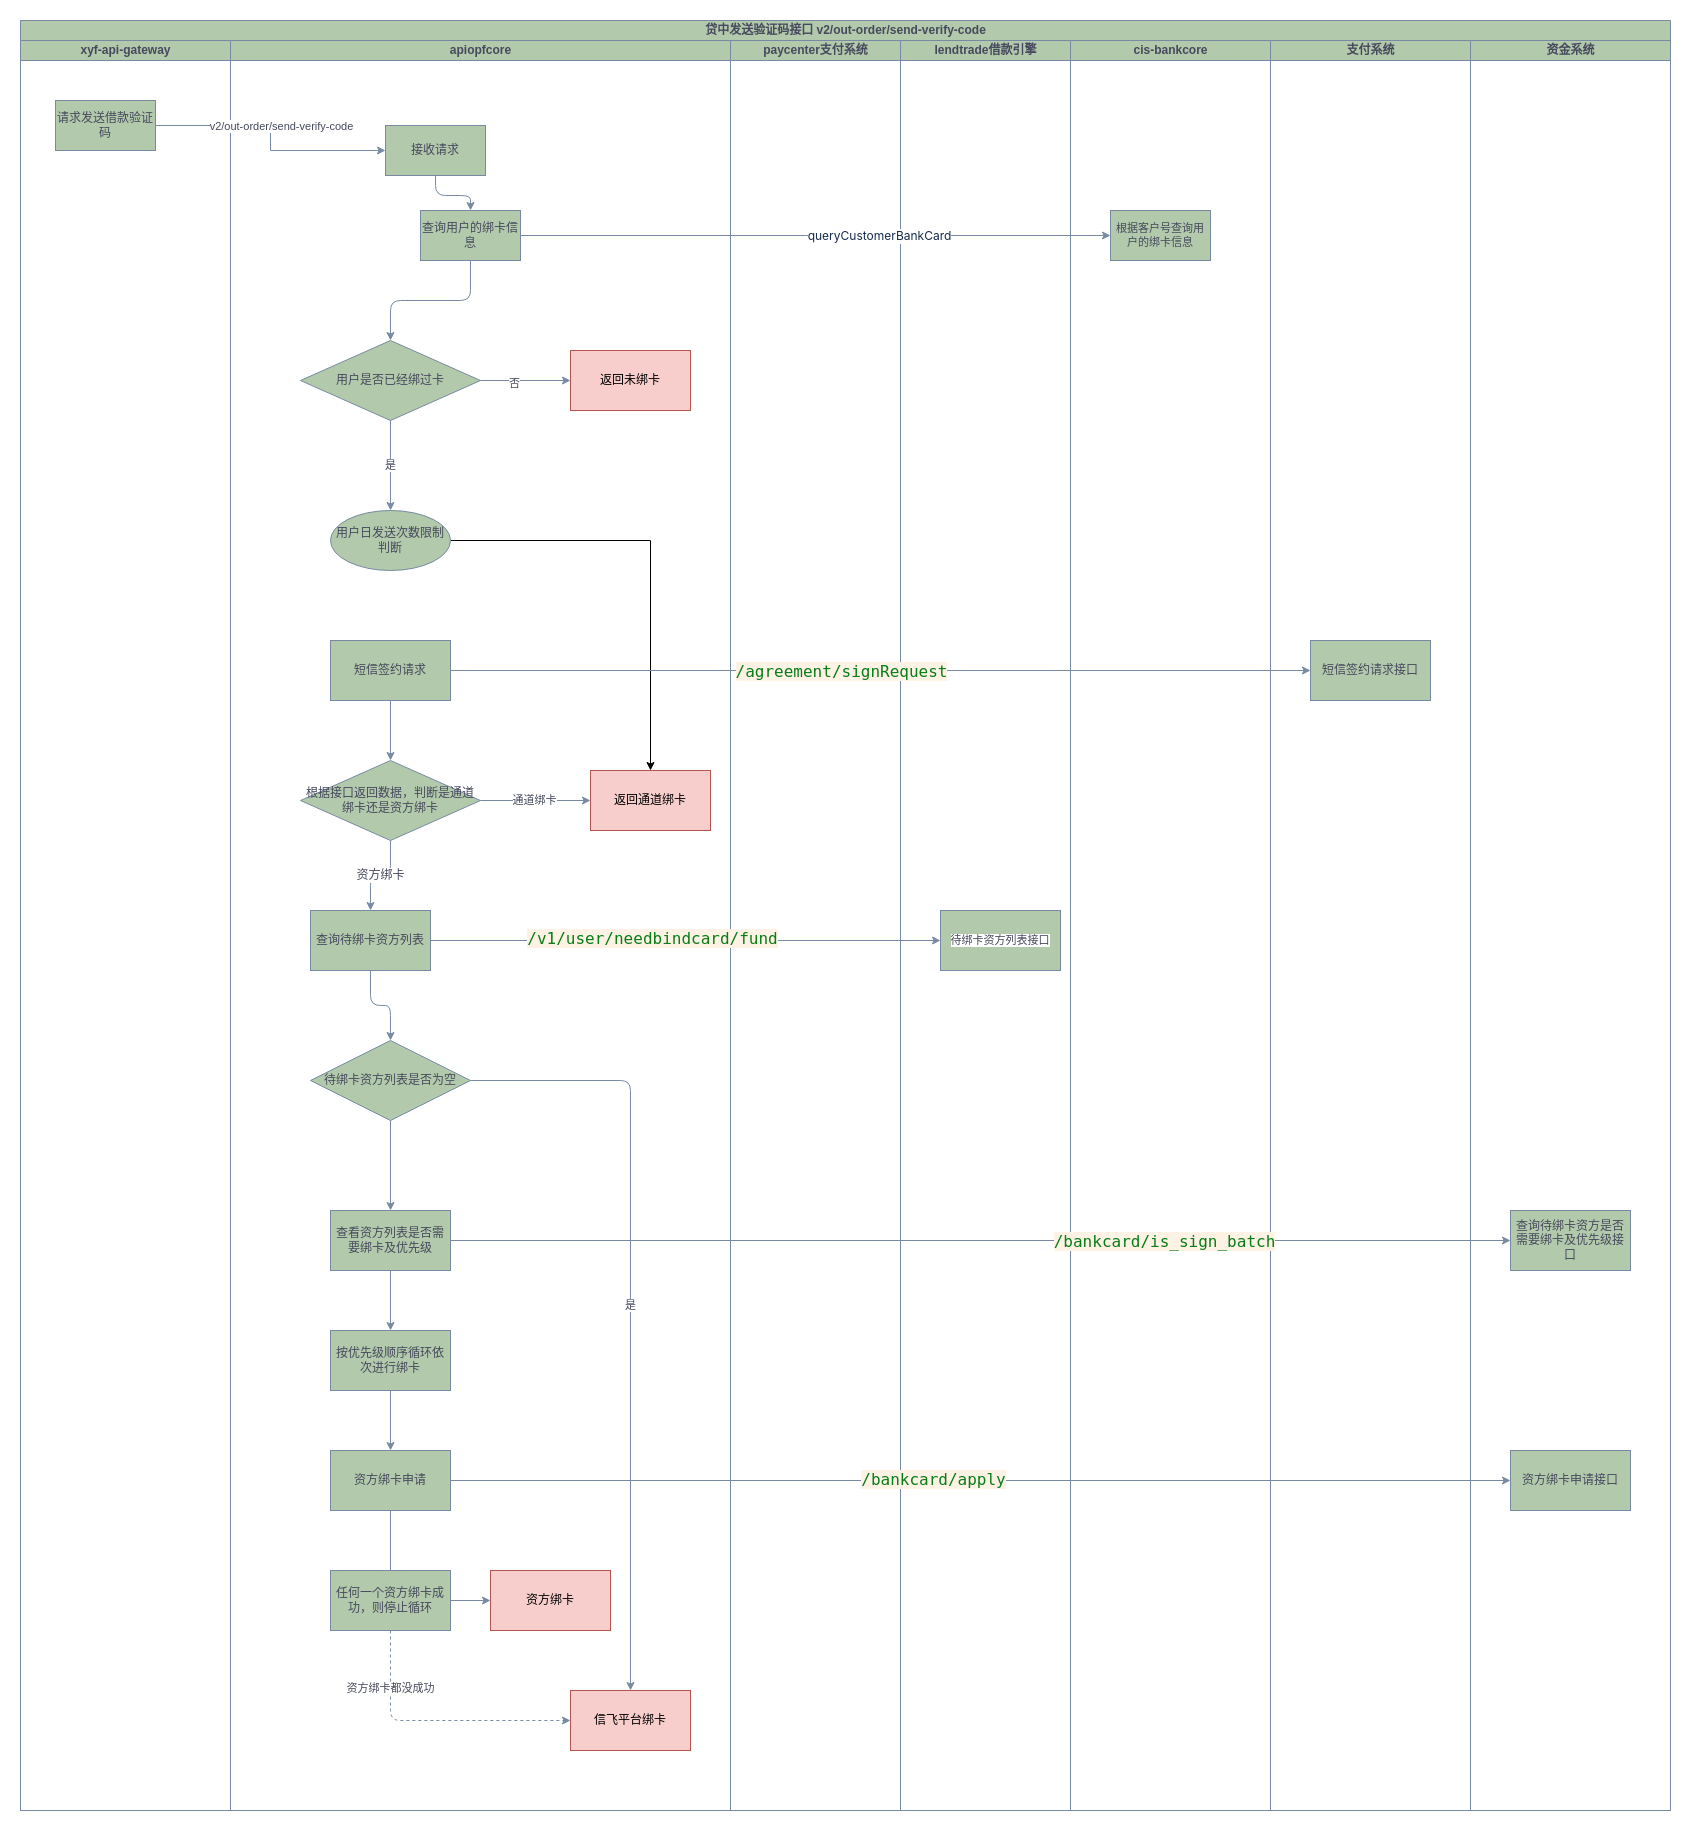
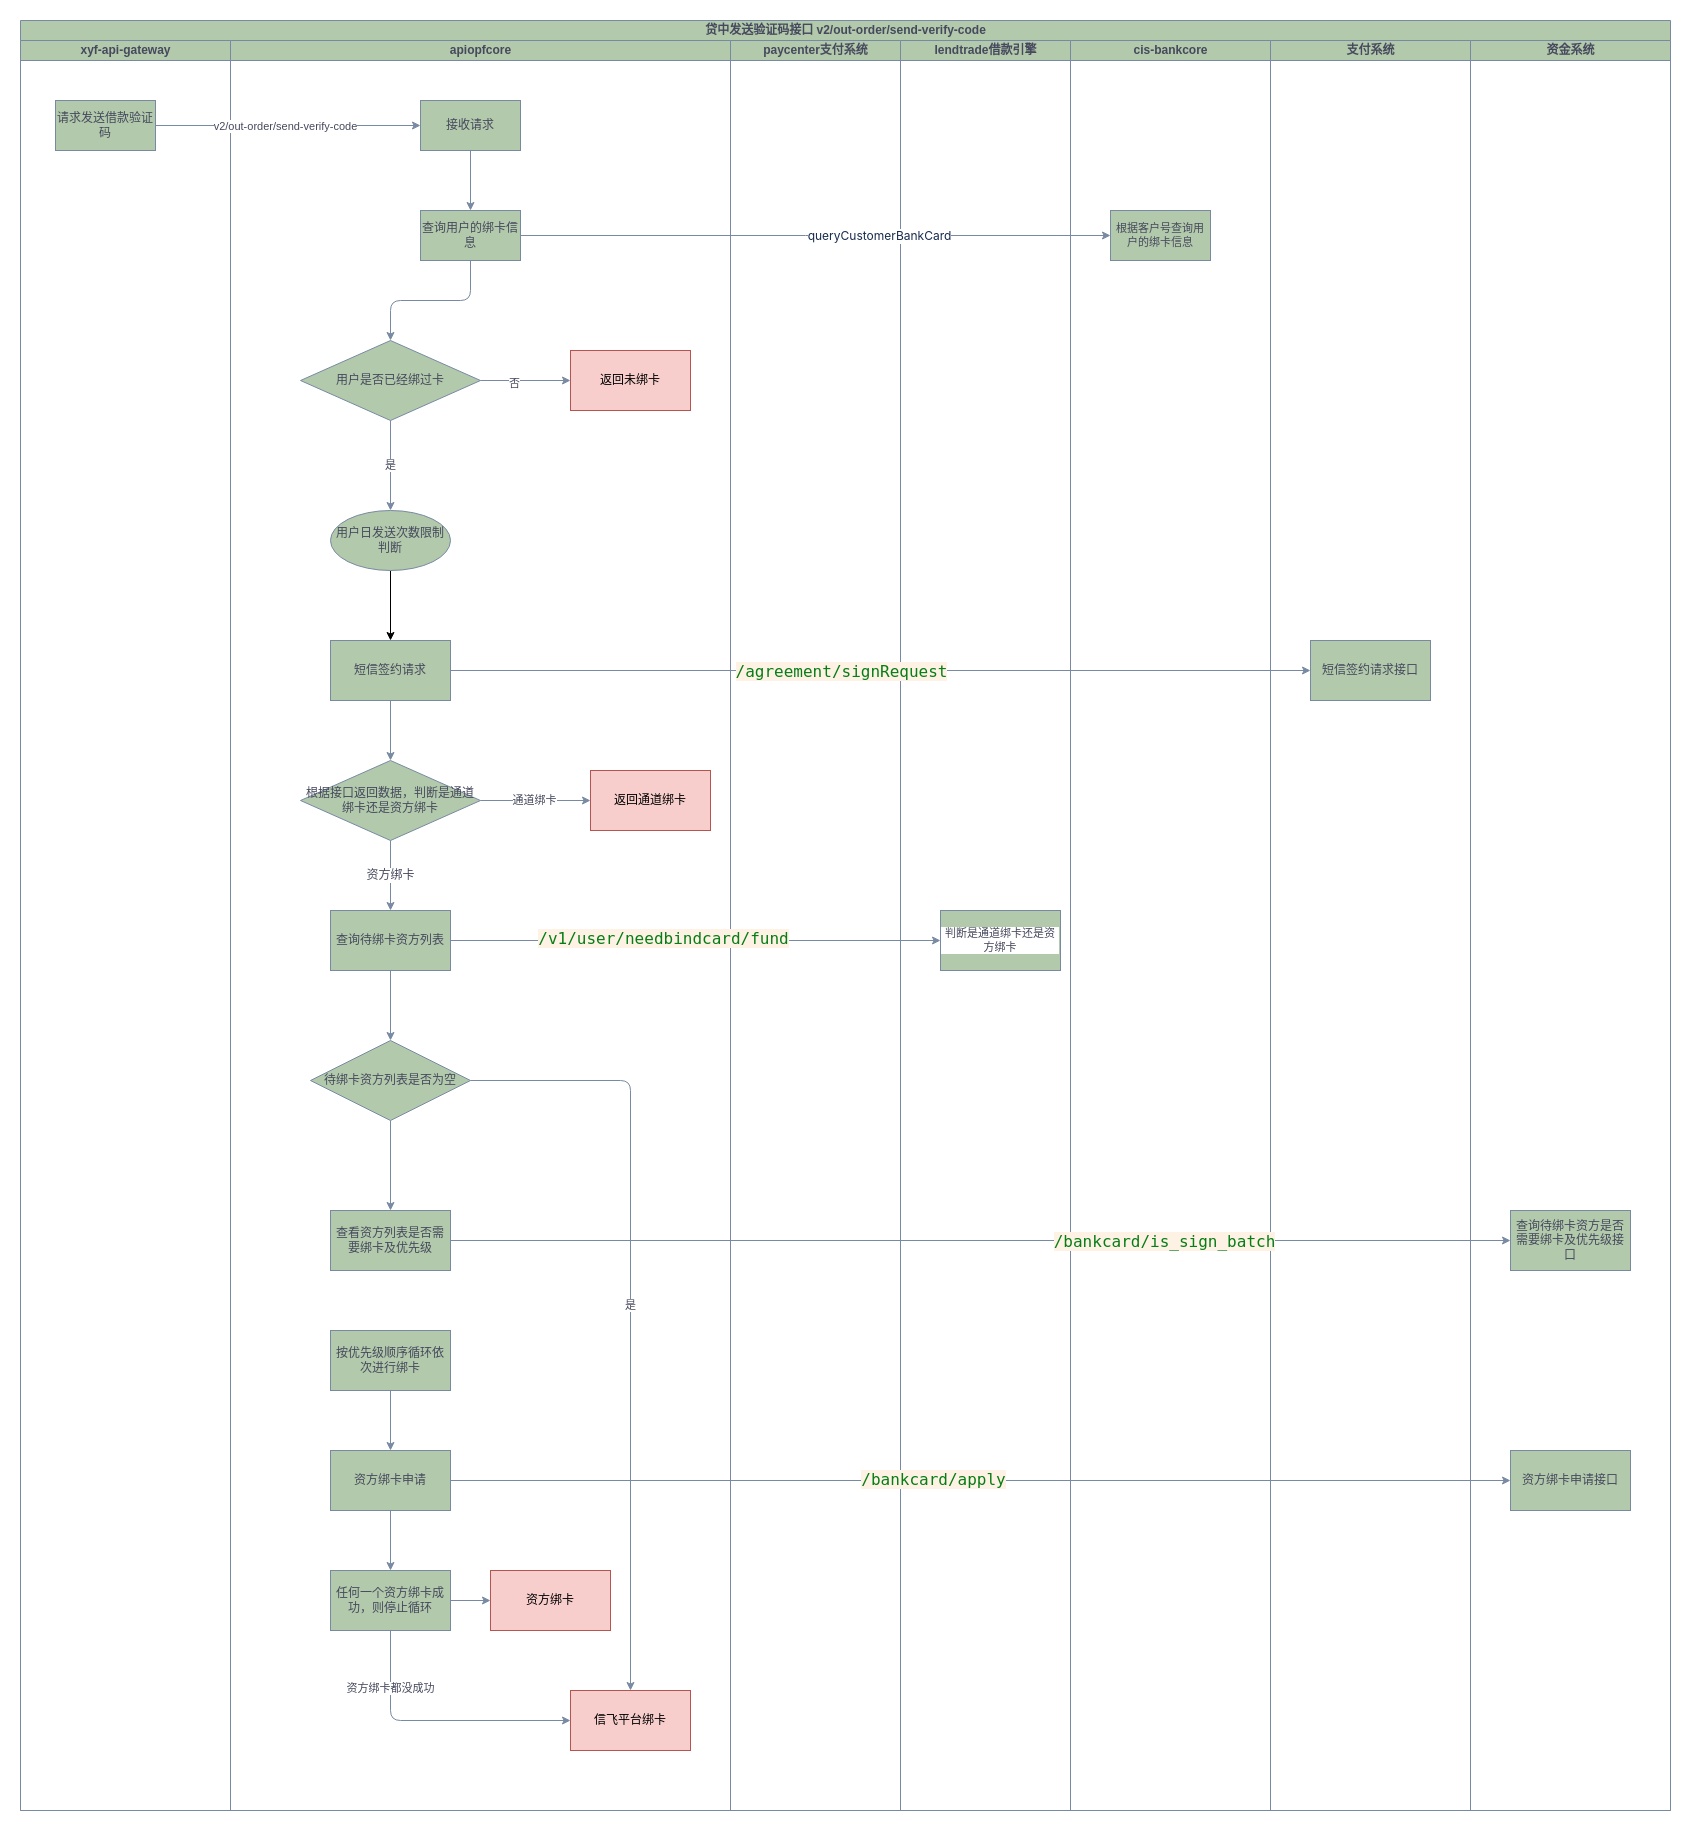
(436, 151) -> (471, 126)
(651, 552) -> (391, 602)
(371, 941) -> (391, 941)
(1001, 941) -> (1001, 941)
(391, 1297) -> none
(391, 1565) -> (391, 1562)
(468, 1721) -> (468, 1721)
